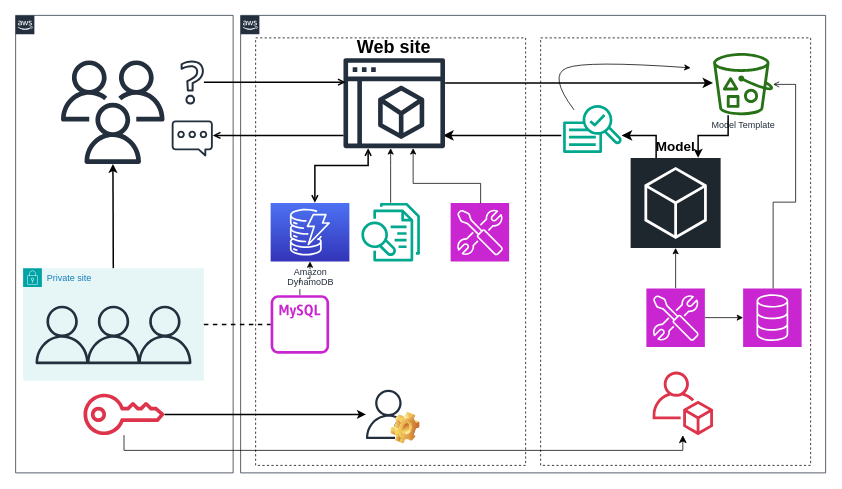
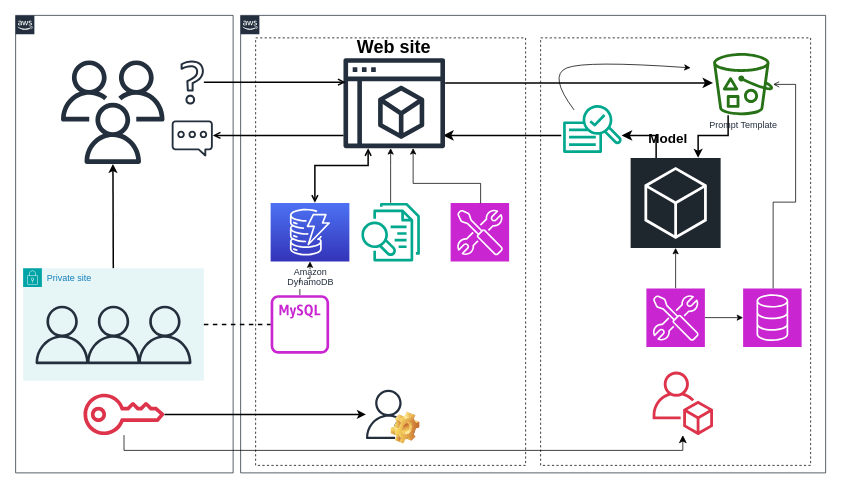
(743, 126) -> (743, 126)
(675, 147) -> (668, 139)
